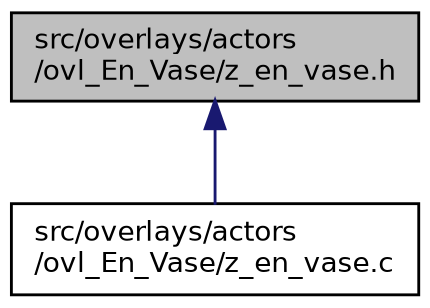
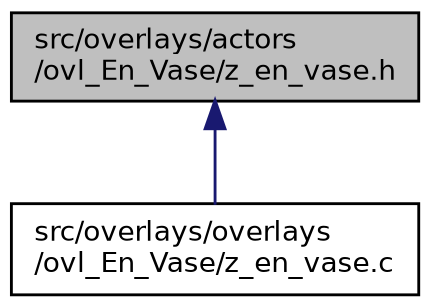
(215, 249) -> (215, 249)
